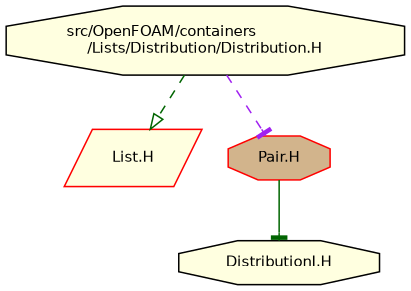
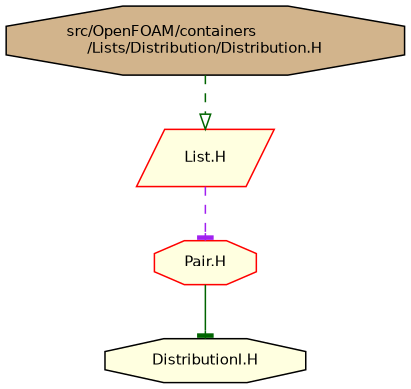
(205, 41) -> (205, 41)
(244, 102) -> (205, 210)
(279, 158) -> (205, 263)
